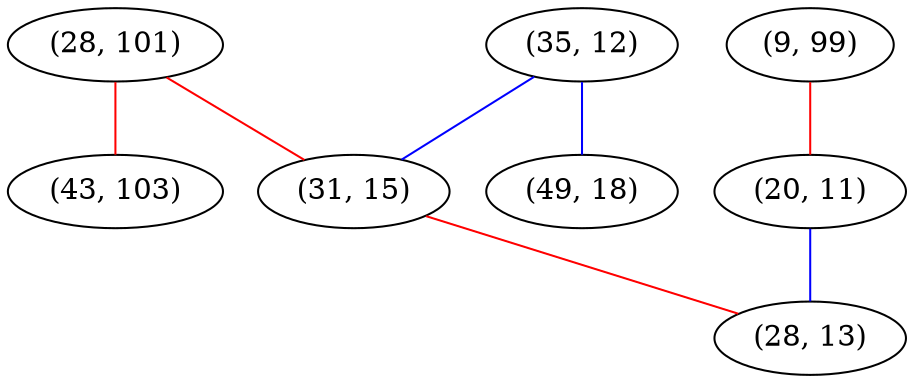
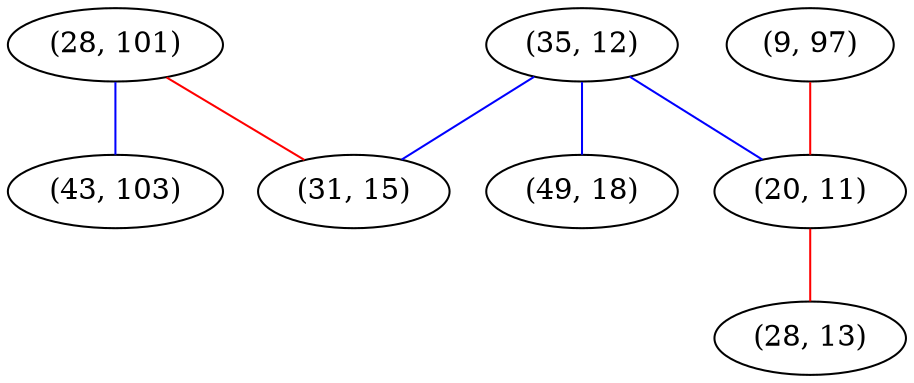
(810, 45) -> (810, 45)
(115, 118) -> (115, 118)
none -> (696, 118)
(582, 265) -> none
(810, 265) -> (810, 265)
